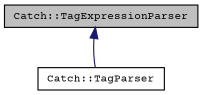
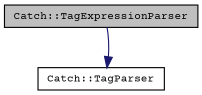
(94, 53) -> (109, 42)
